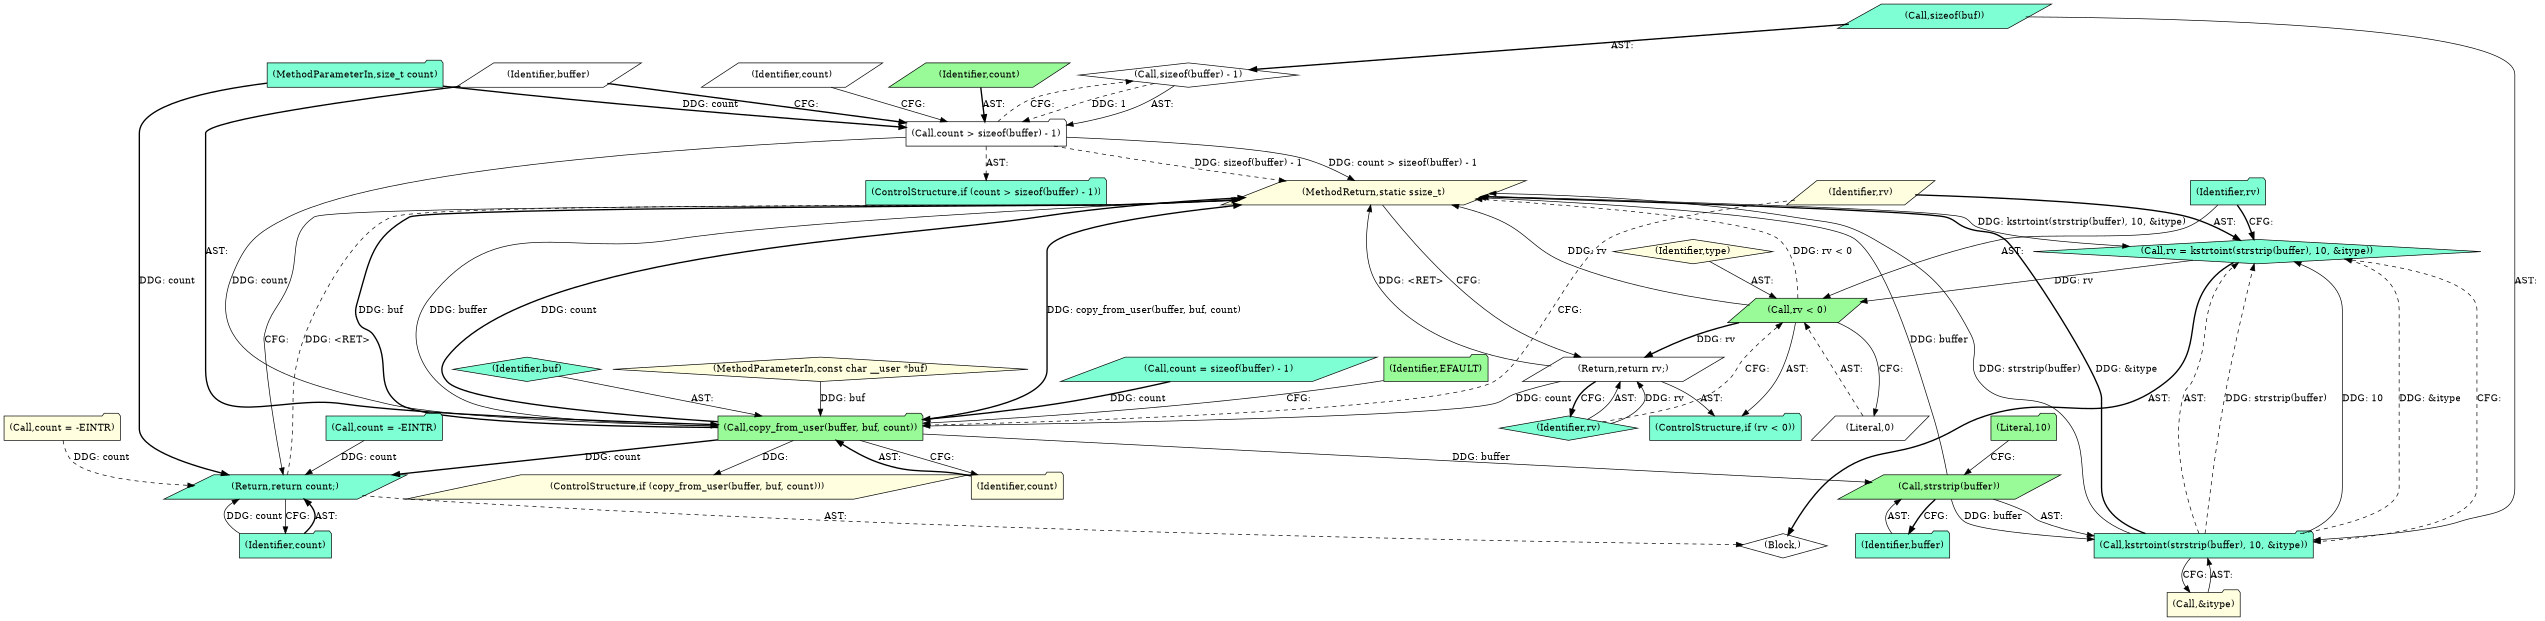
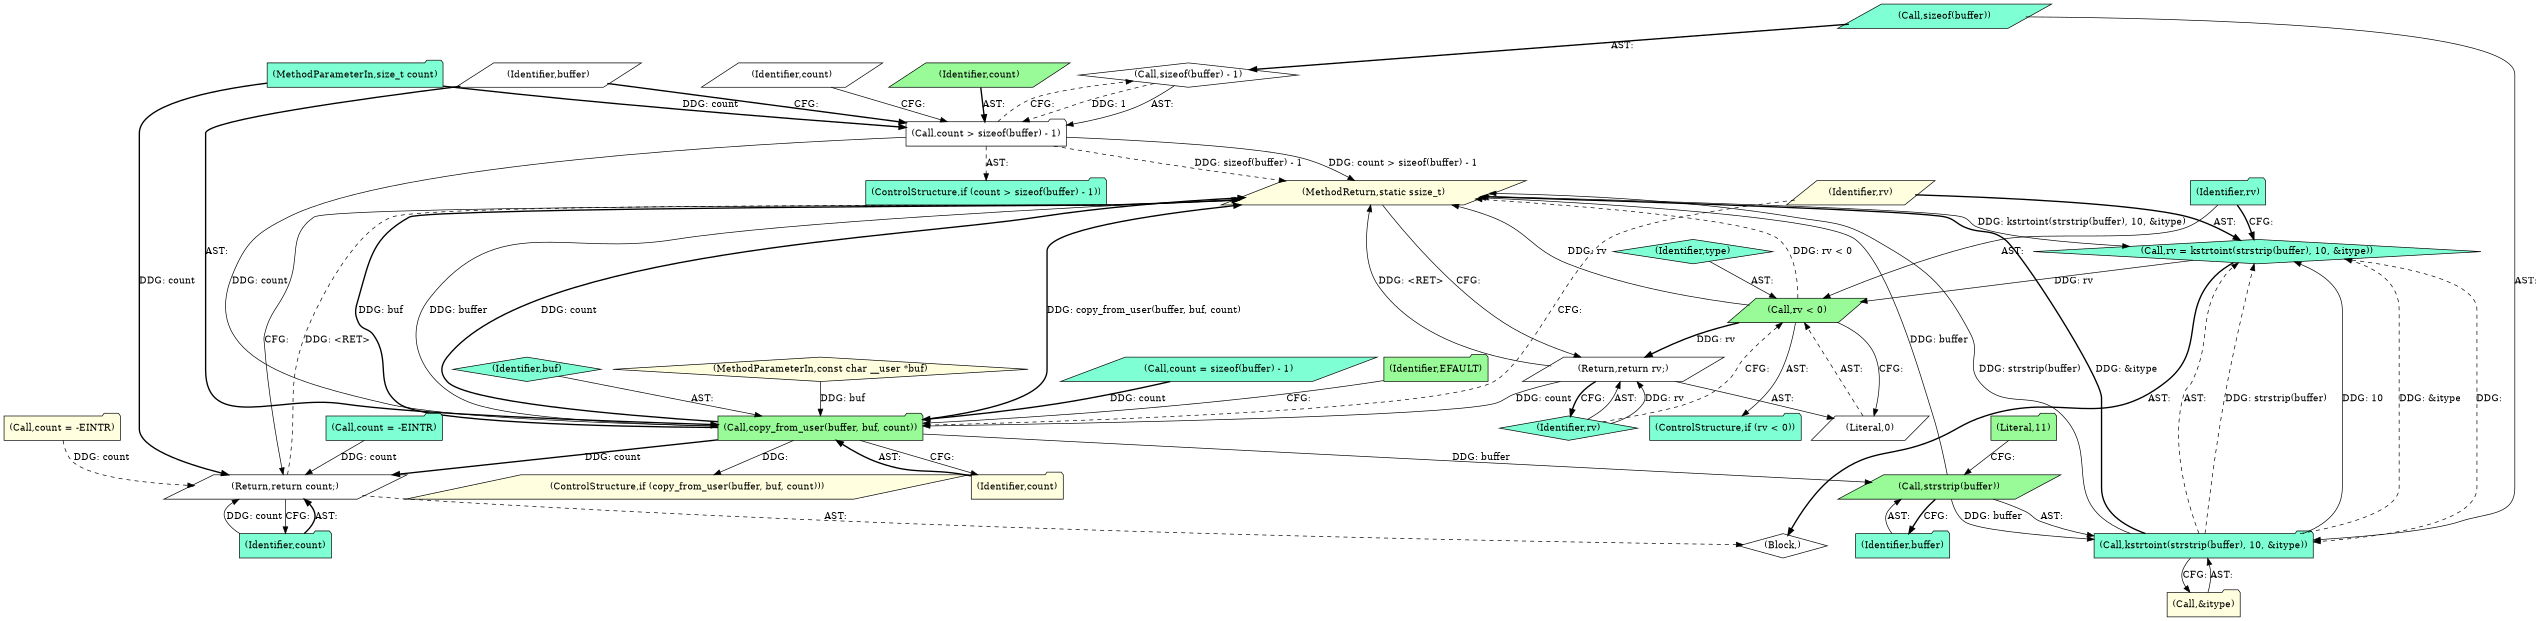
(1945, 16) -> (1945, 16)
(1693, 252) -> (1693, 252)
(1687, 394) -> (1751, 399)
(2491, 399) -> (2491, 399)
(2024, 428) -> (2024, 428)
(285, 487) -> (285, 487)
